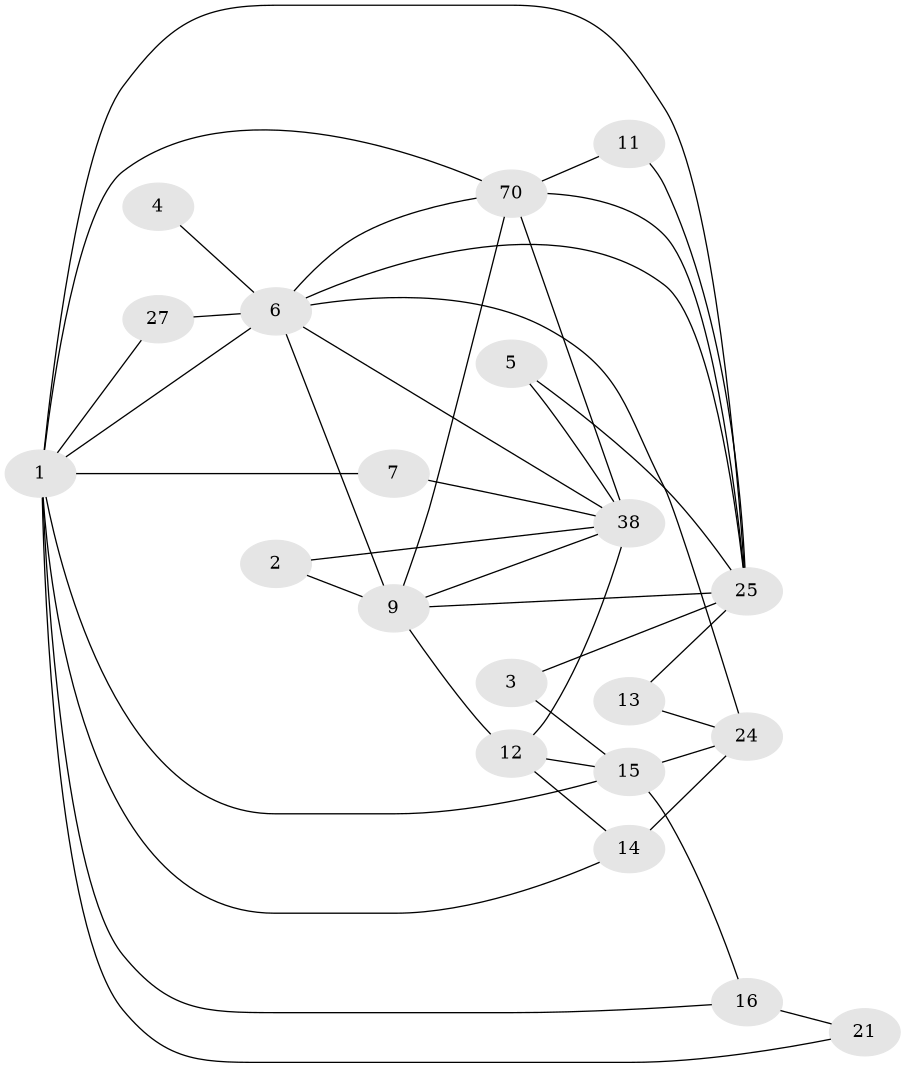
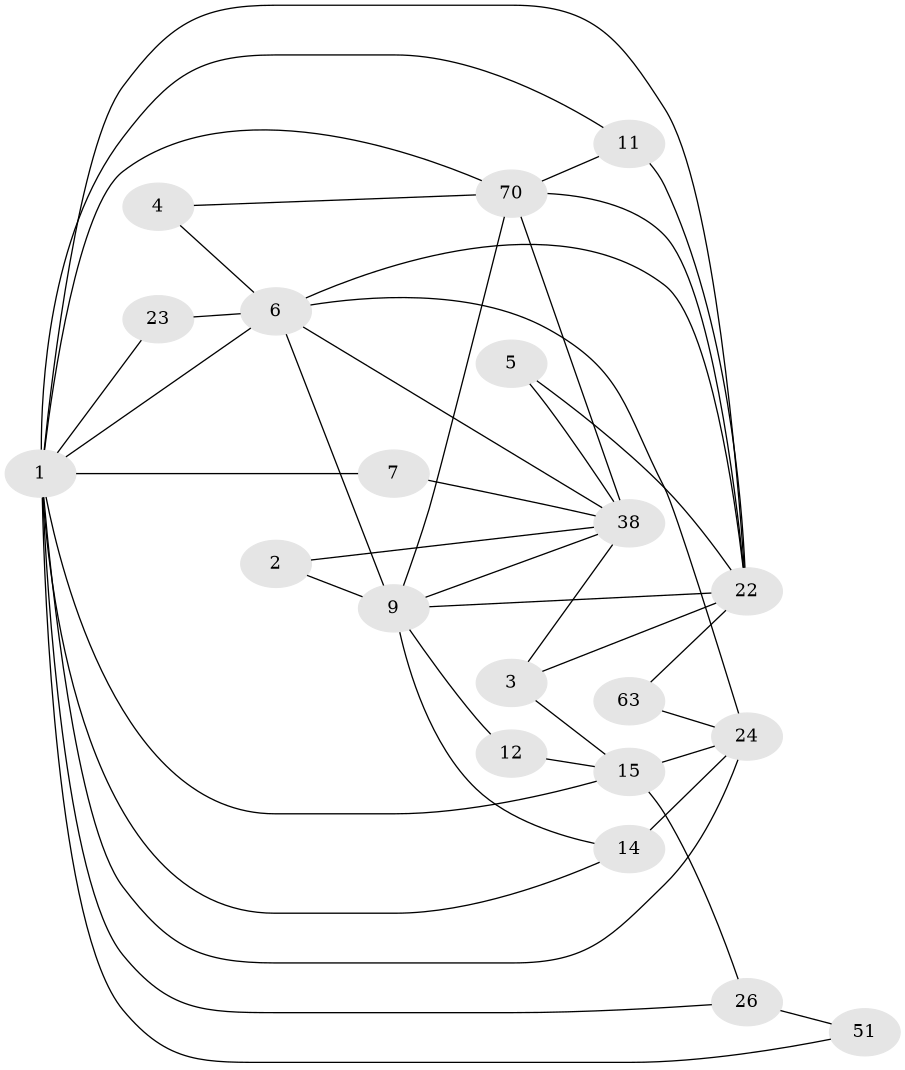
none -> (194, 70)
(376, 227) -> (335, 200)
(158, 319) -> (158, 319)
(747, 591) -> (747, 591)
(586, 645) -> (566, 609)
(629, 701) -> (629, 701)
(570, 801) -> (461, 772)
none -> (266, 963)
(747, 1002) -> (747, 1002)
(865, 1032) -> (865, 1032)
